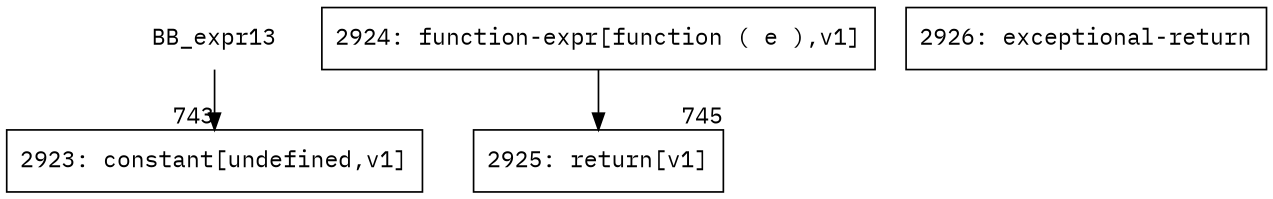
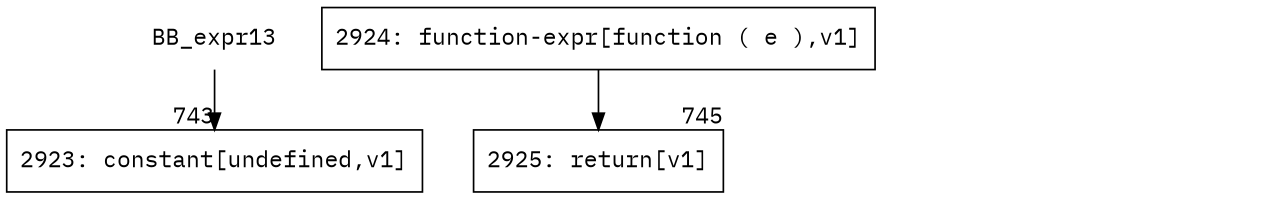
(1086, 39) -> none
